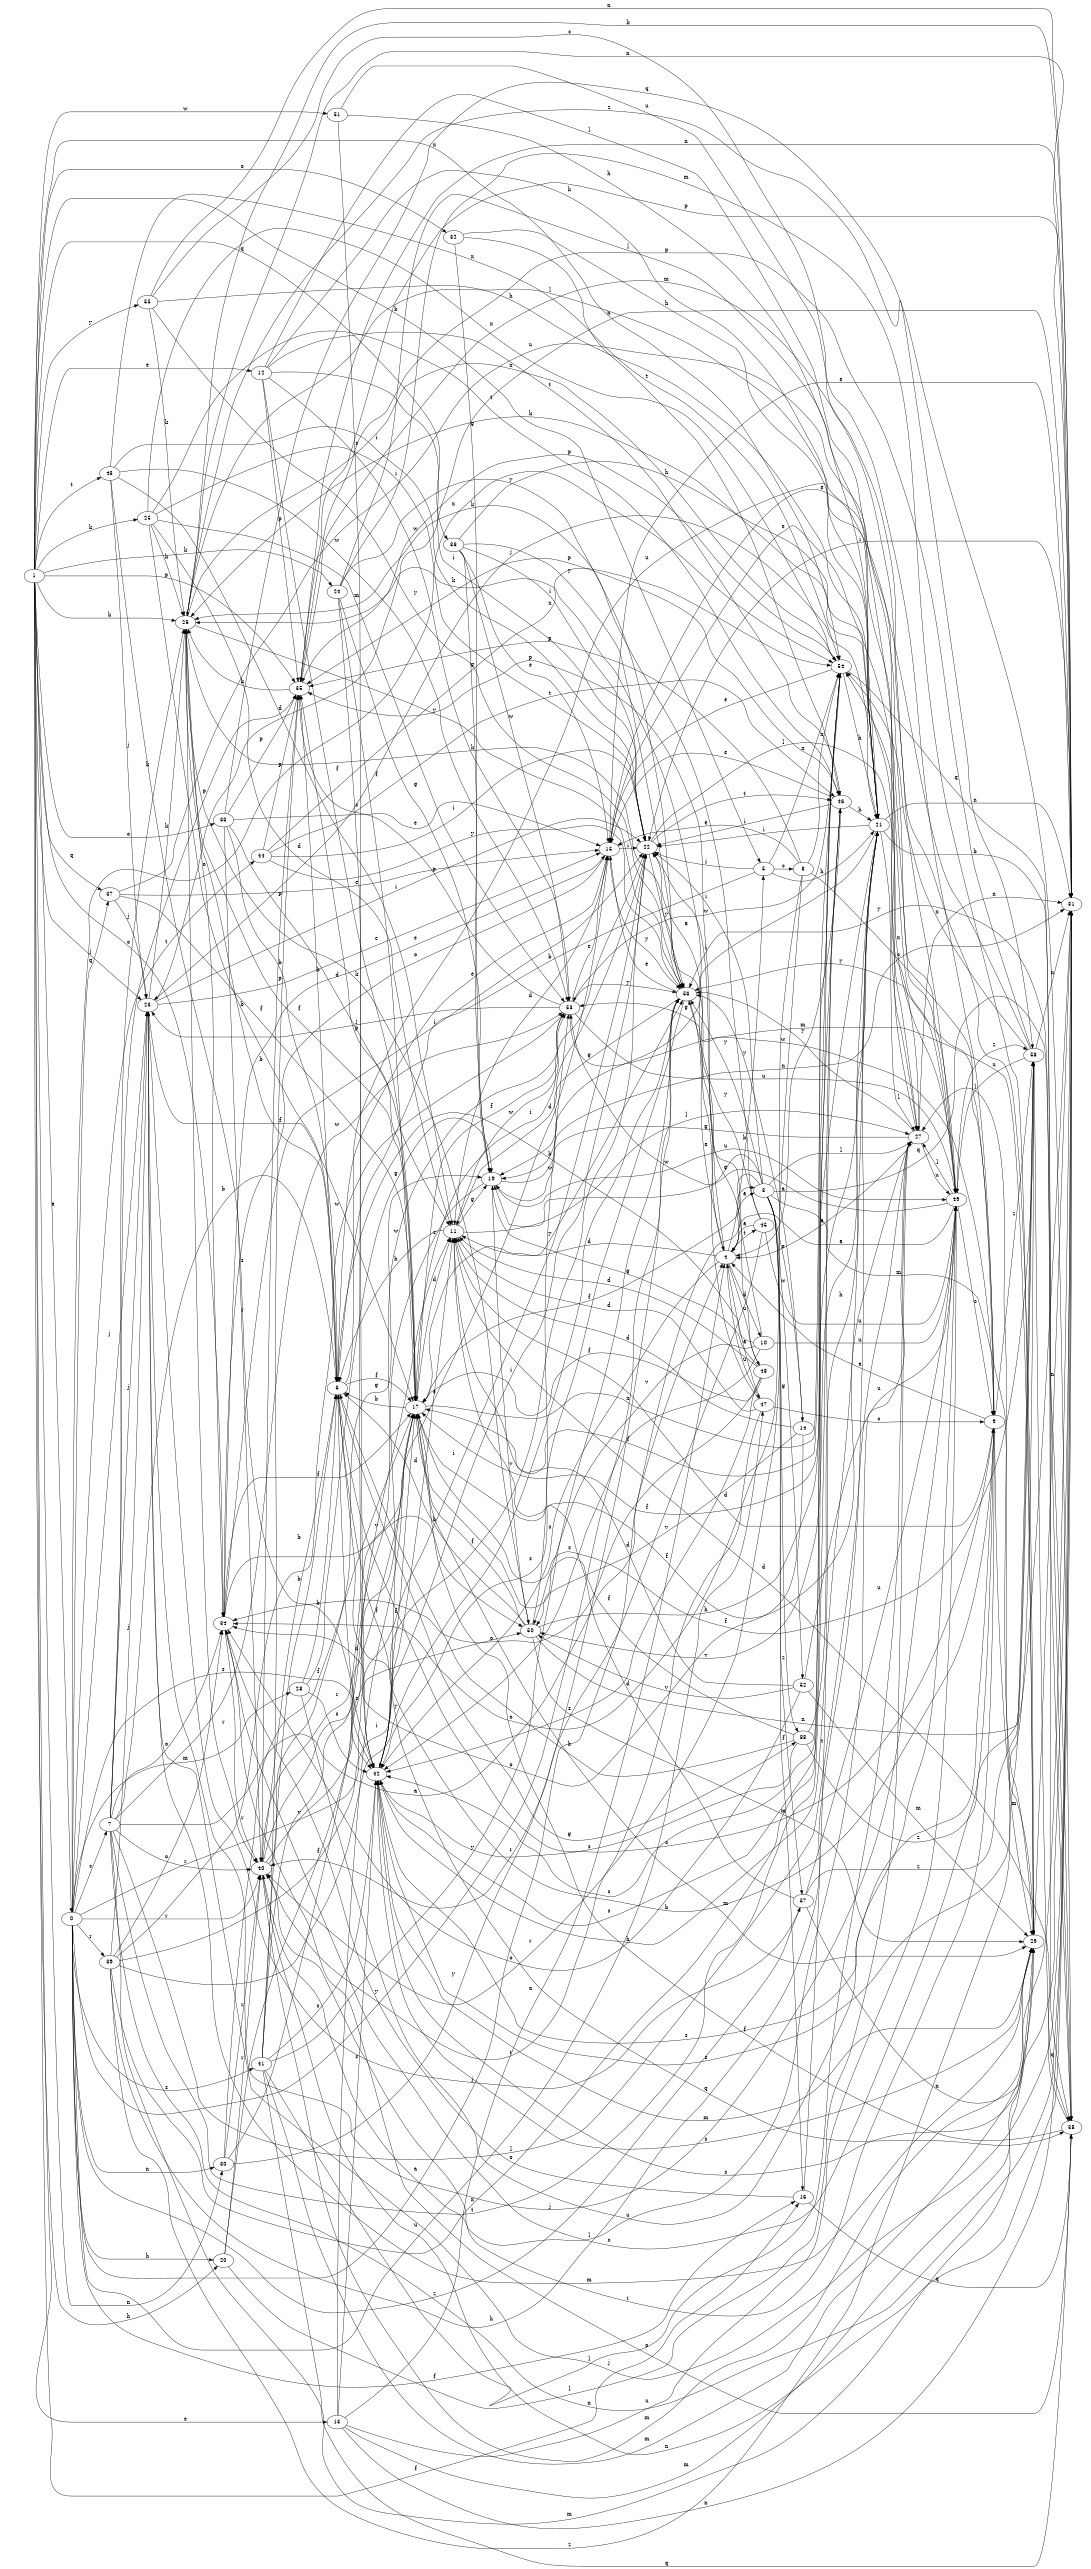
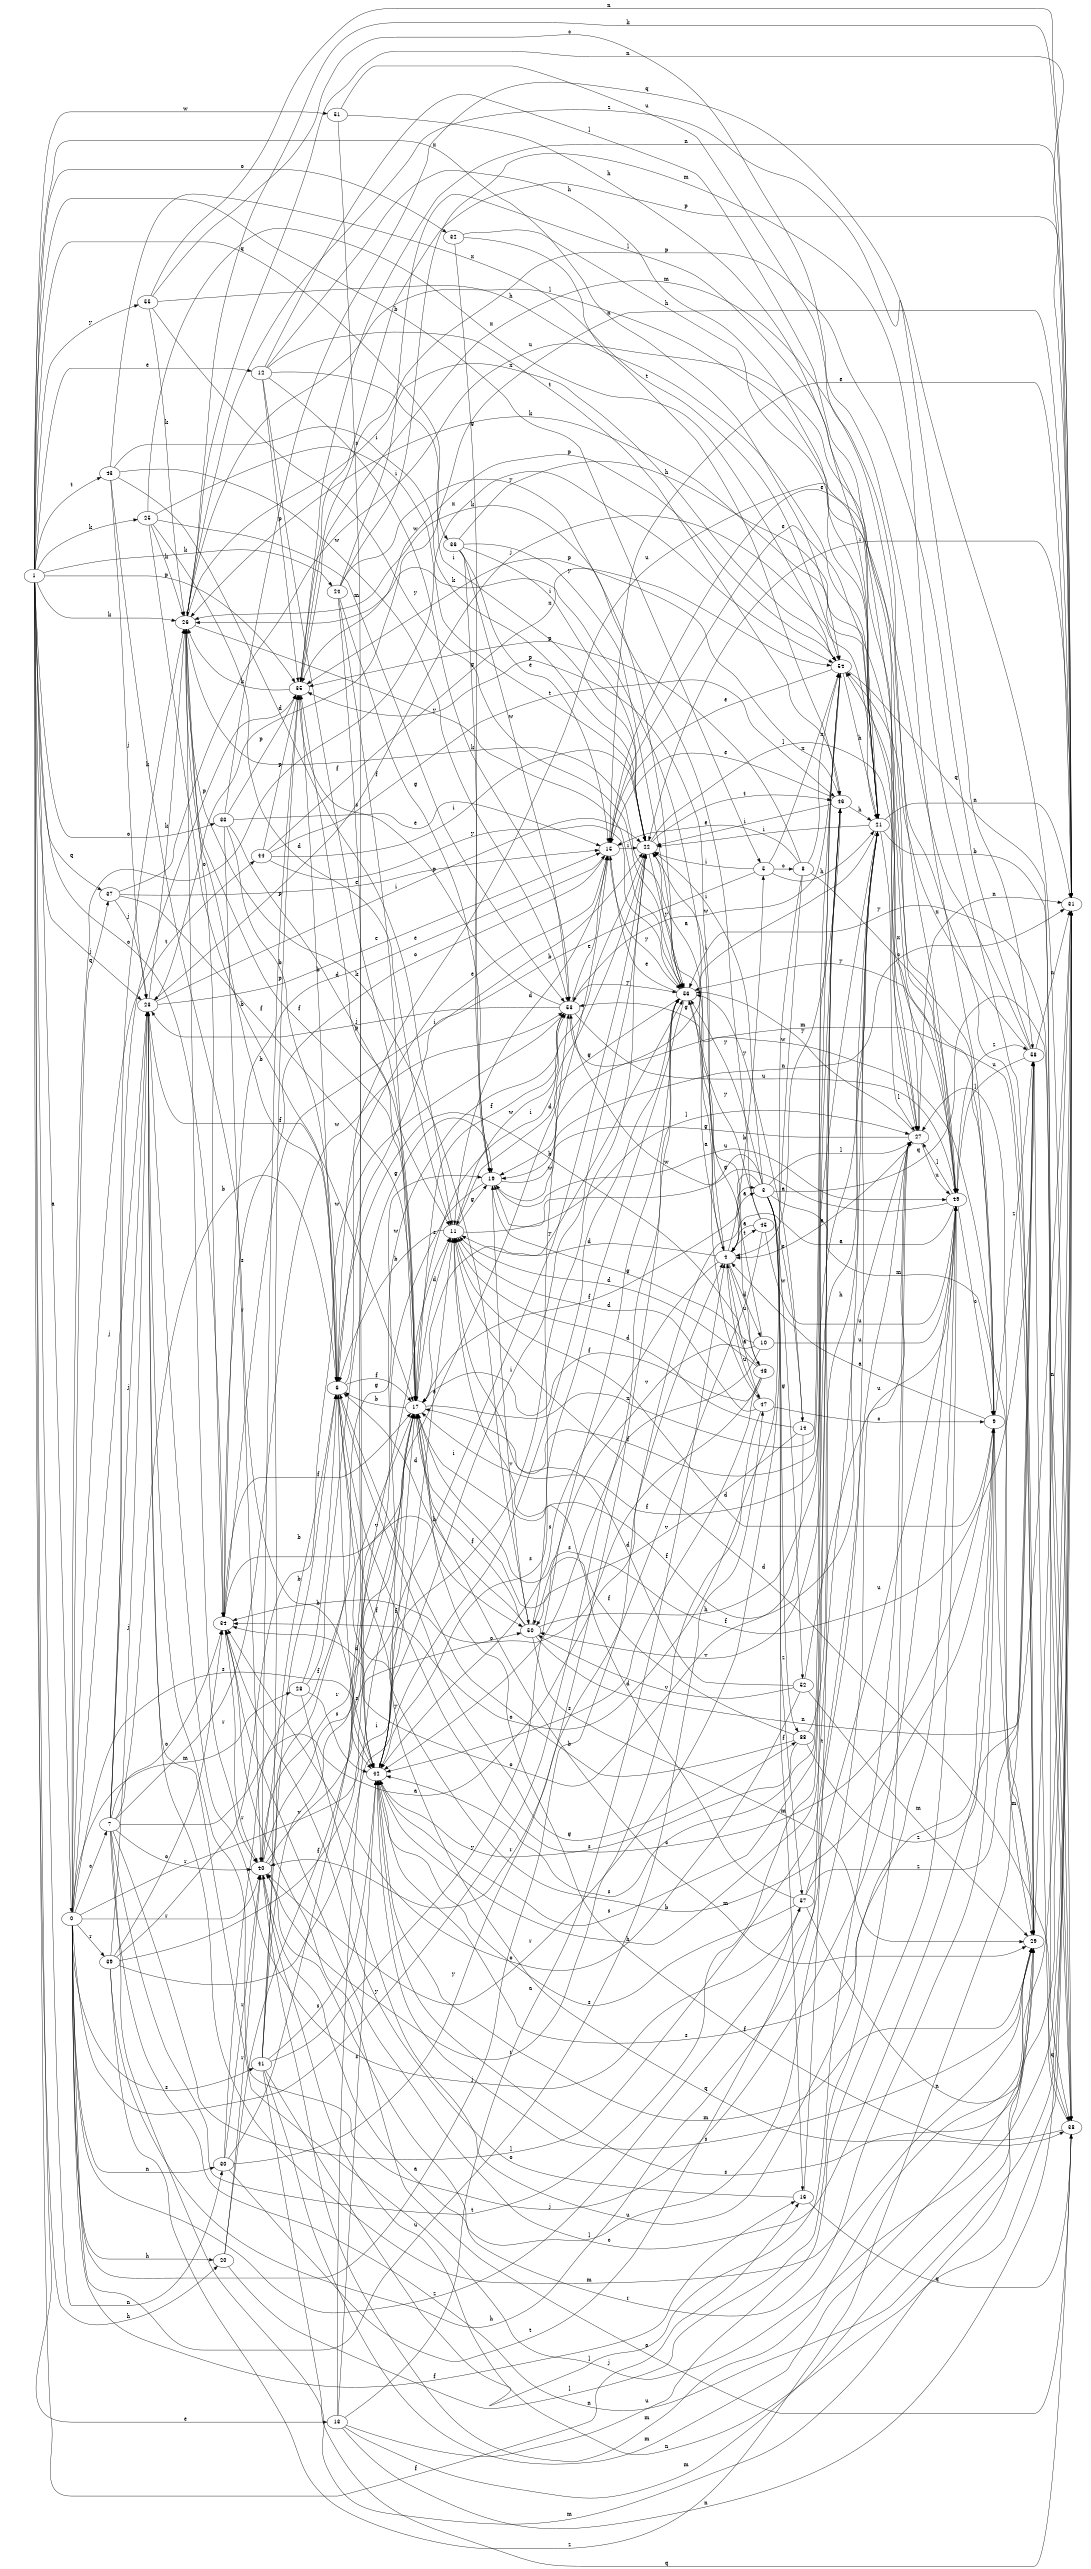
(520, 433) -> (790, 1958)
(812, 1776) -> none
(985, 1886) -> (547, 1988)
